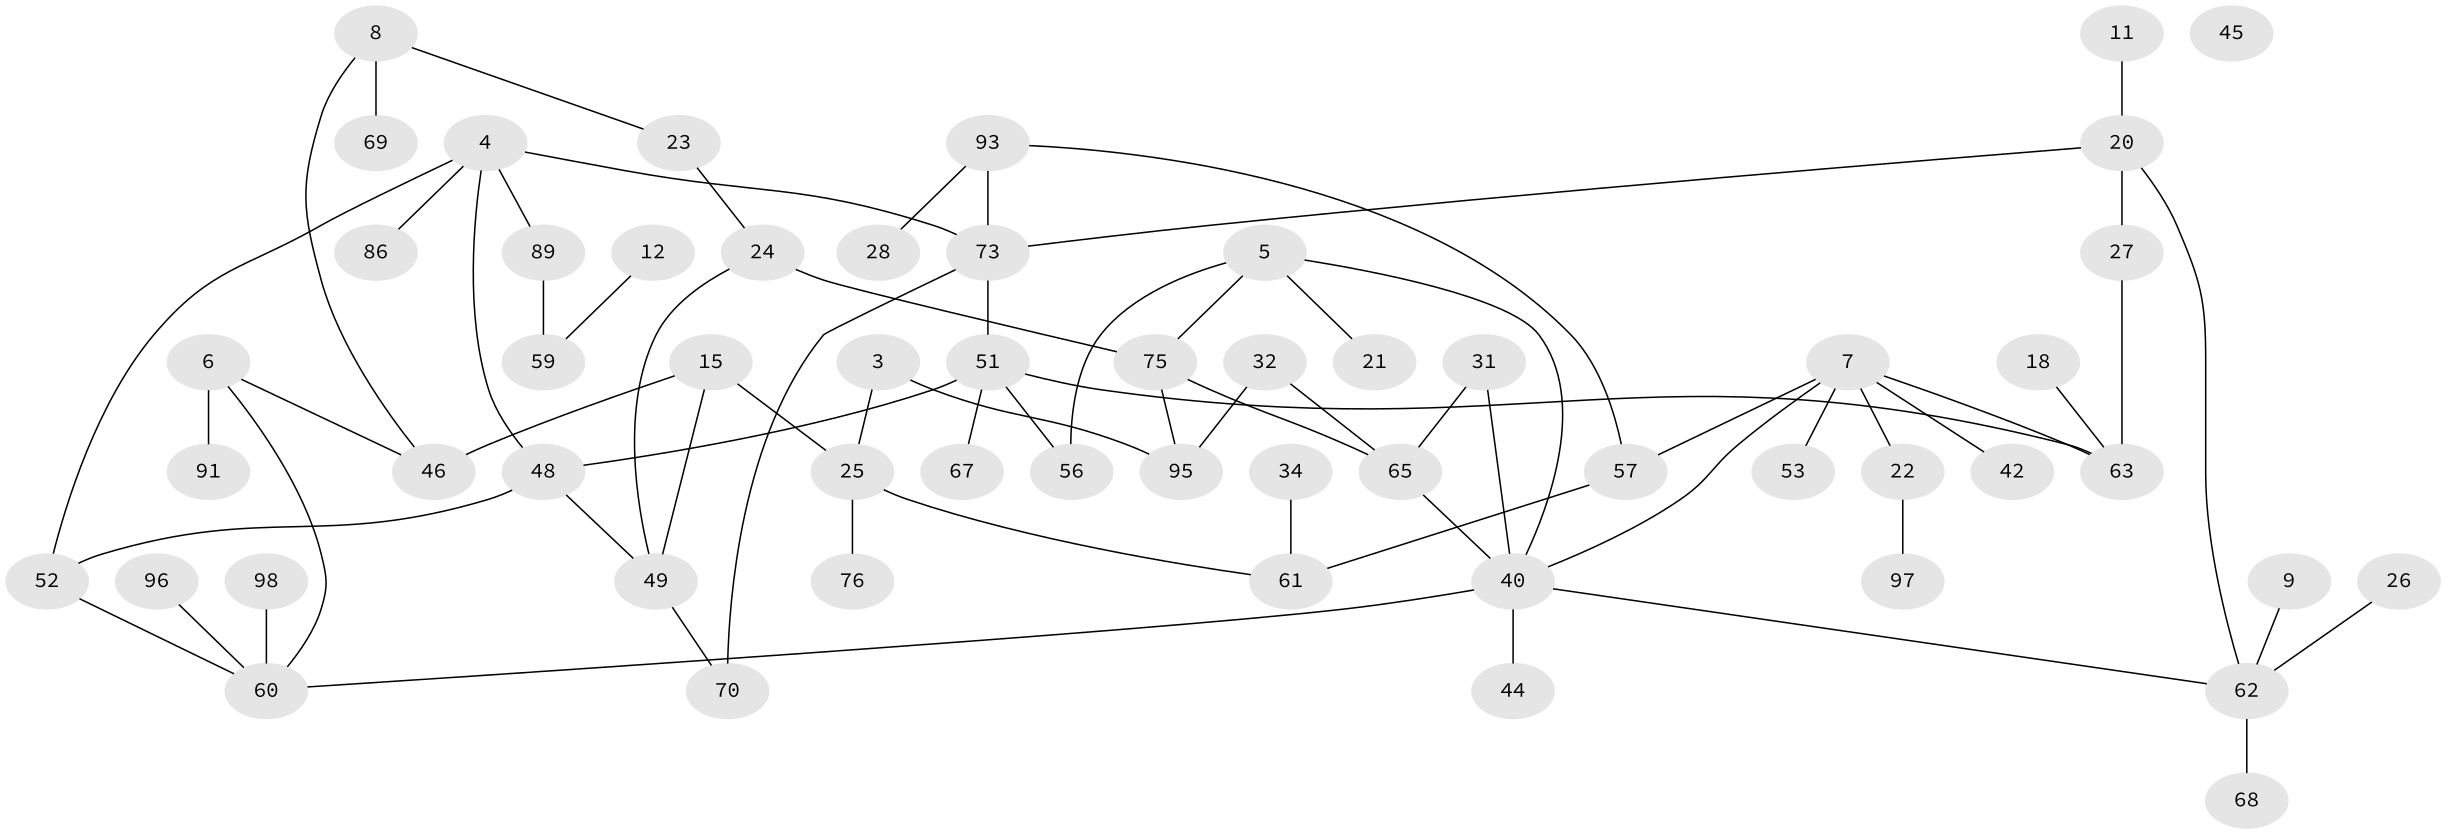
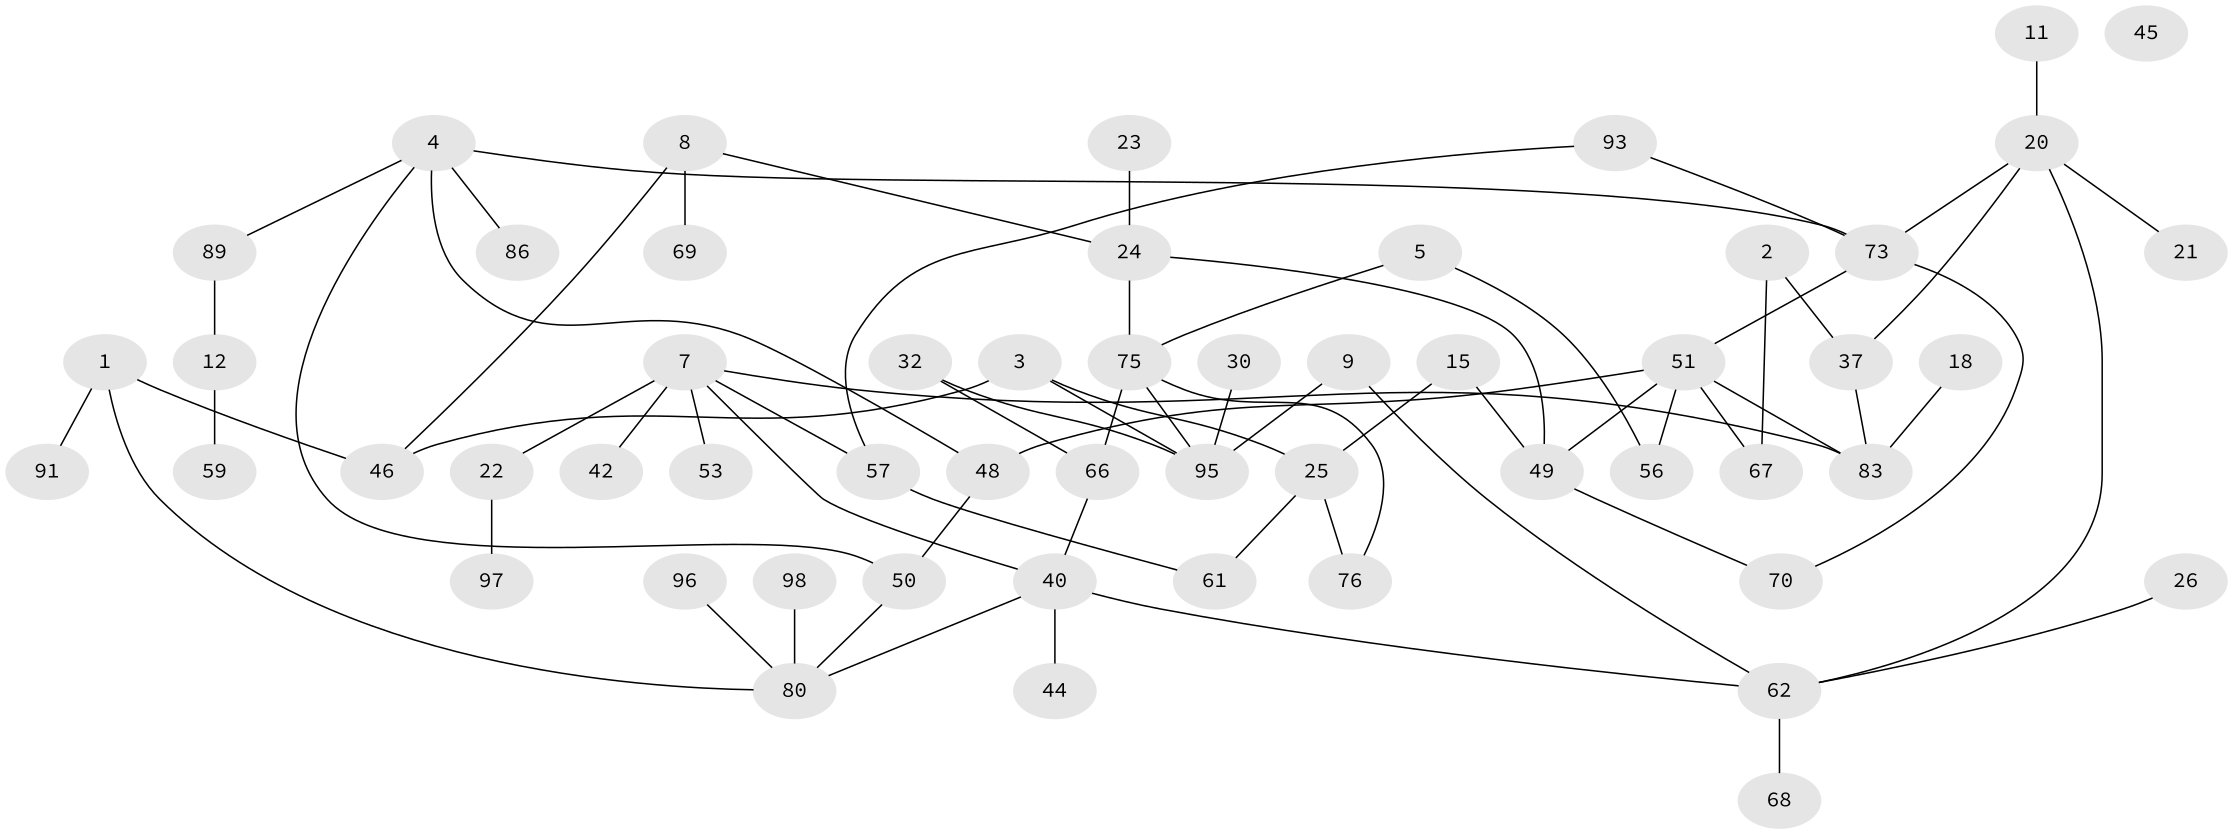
(528, 88) -> (907, 198)
(878, 253) -> none
none -> (1767, 253)
(2122, 253) -> (1851, 362)
(1320, 307) -> (2111, 198)
(543, 308) -> (215, 308)
(1532, 329) -> none
(209, 362) -> (105, 362)
none -> (1239, 362)
(1484, 362) -> none
(570, 413) -> (716, 417)
none -> (1337, 414)
none -> (1278, 417)
(1291, 472) -> none
(1400, 472) -> (1098, 472)
(2122, 472) -> (1871, 472)
(600, 527) -> (1613, 417)
(47, 581) -> (904, 581)
(266, 691) -> (795, 691)
